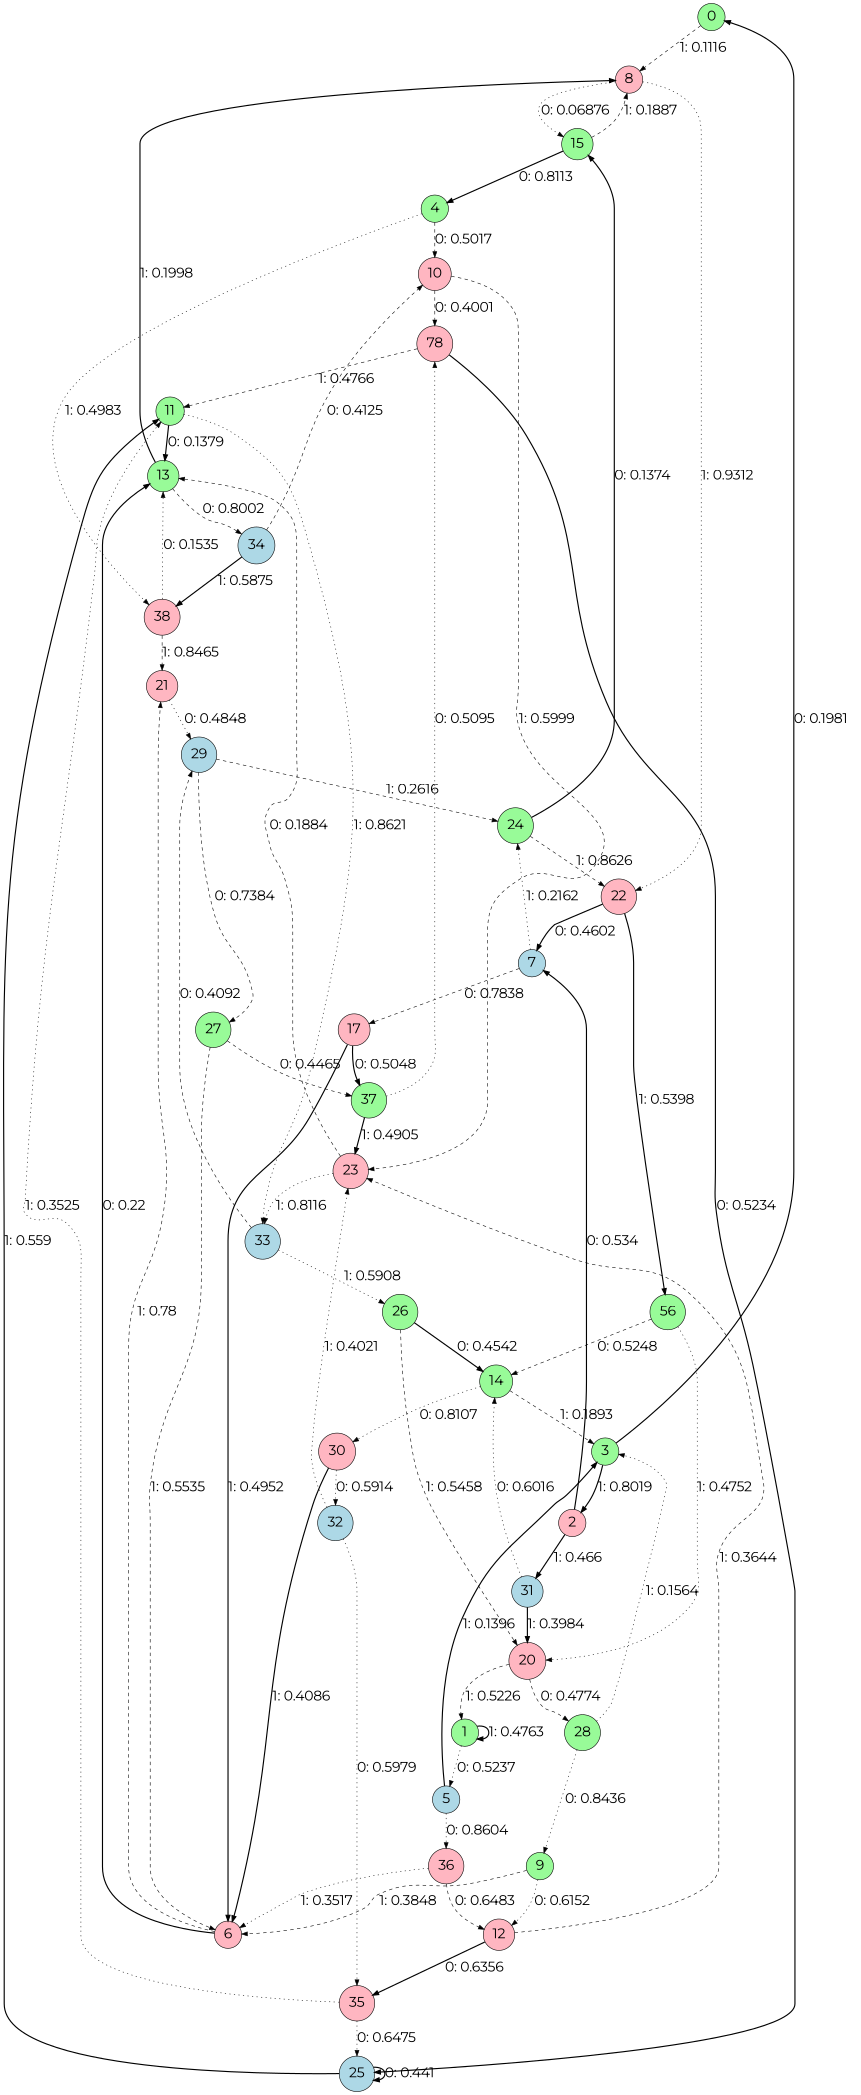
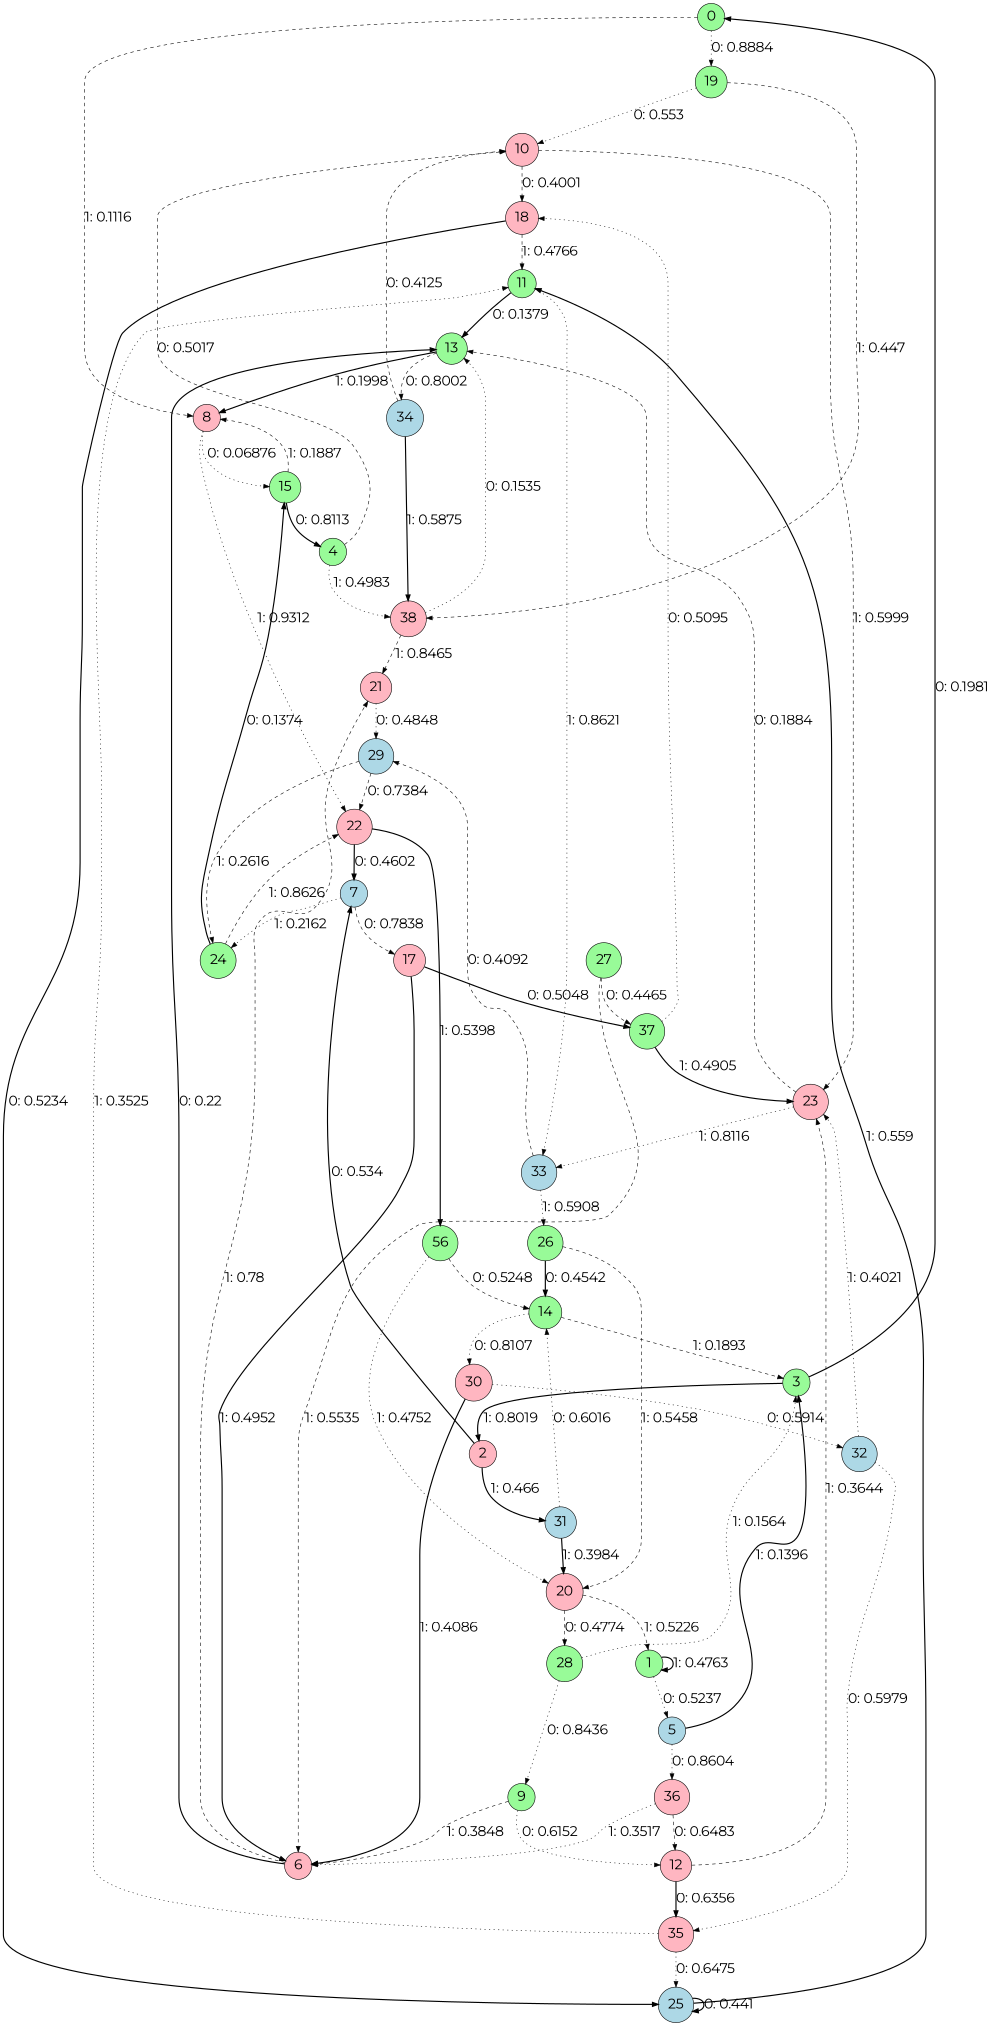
none -> (711, 82)
(435, 344) -> (522, 218)
(212, 904) -> (366, 789)
